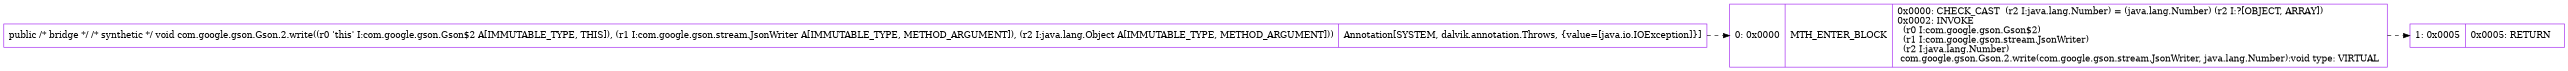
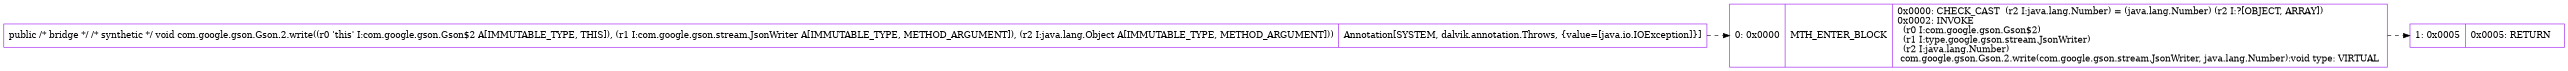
(1993, 40) -> (1994, 40)
